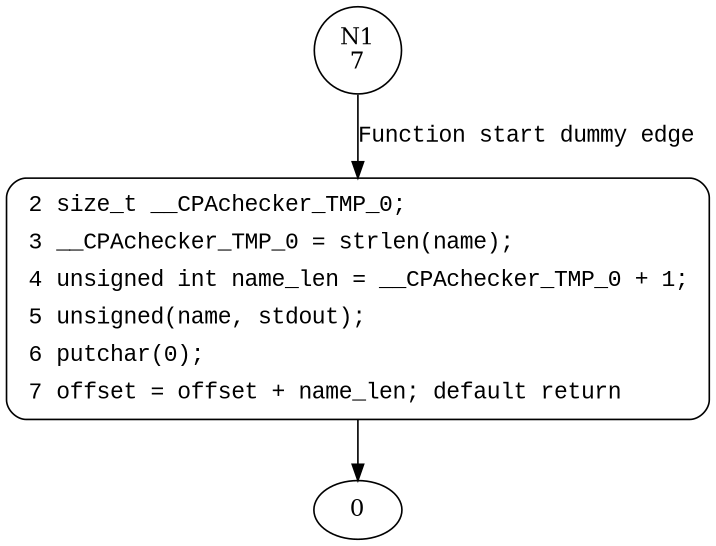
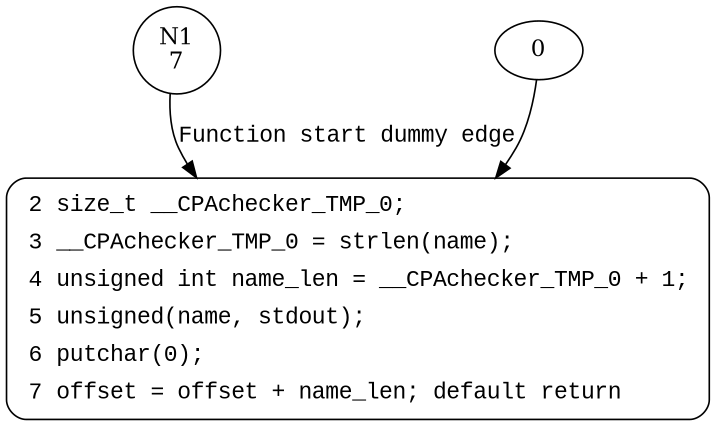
(358, 442) -> (526, 124)
